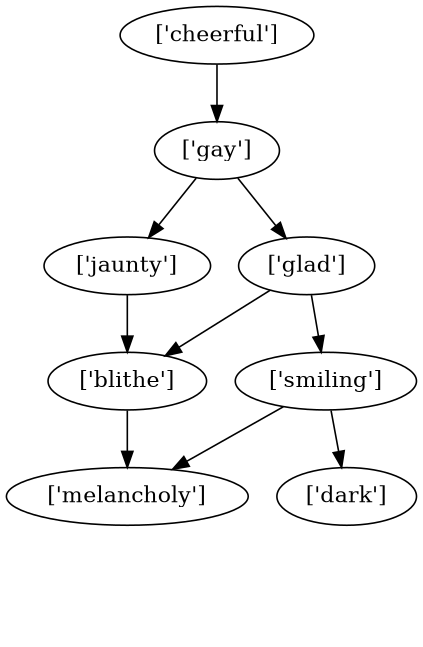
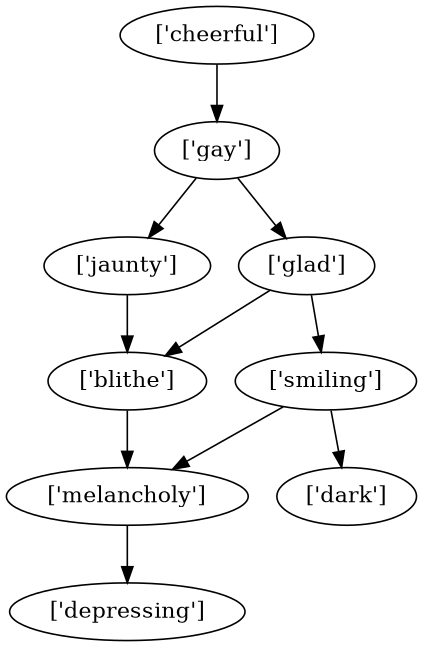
none -> (127, 612)
